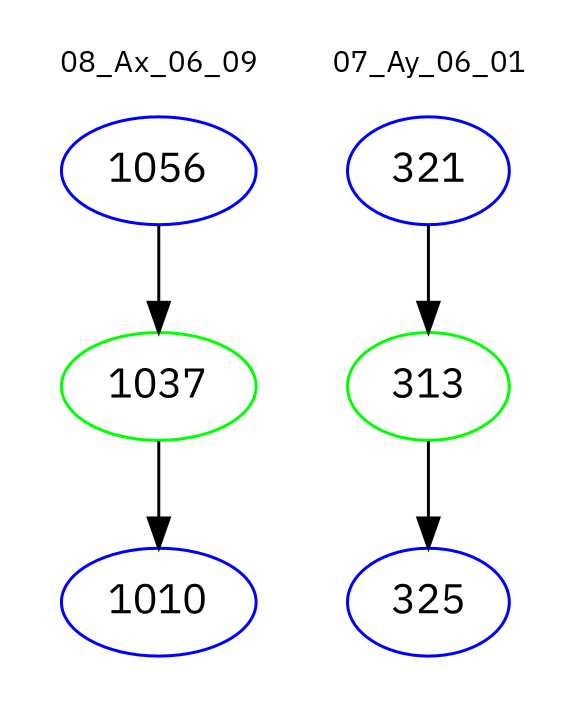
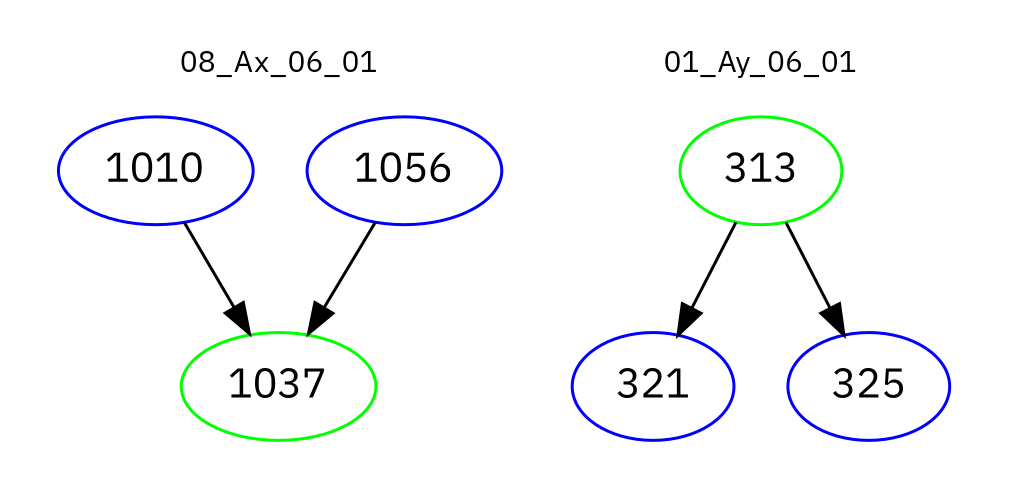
(160, 64) -> (280, 64)
(430, 64) -> (761, 64)
(428, 264) -> (714, 265)
(159, 480) -> (209, 265)
